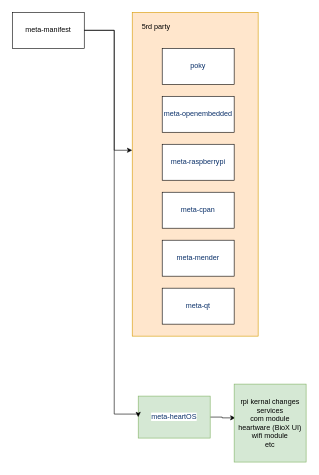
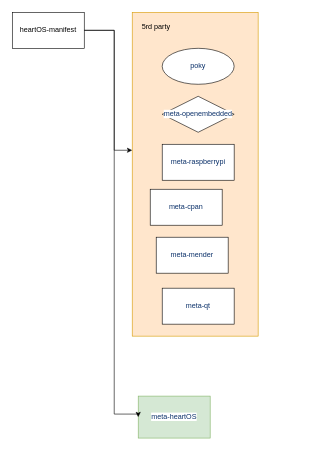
(48, 30) -> (48, 30)
(198, 66) -> (198, 66)
(198, 114) -> (198, 114)
(198, 210) -> (186, 207)
(198, 258) -> (192, 255)
(224, 418) -> none
(270, 423) -> none
